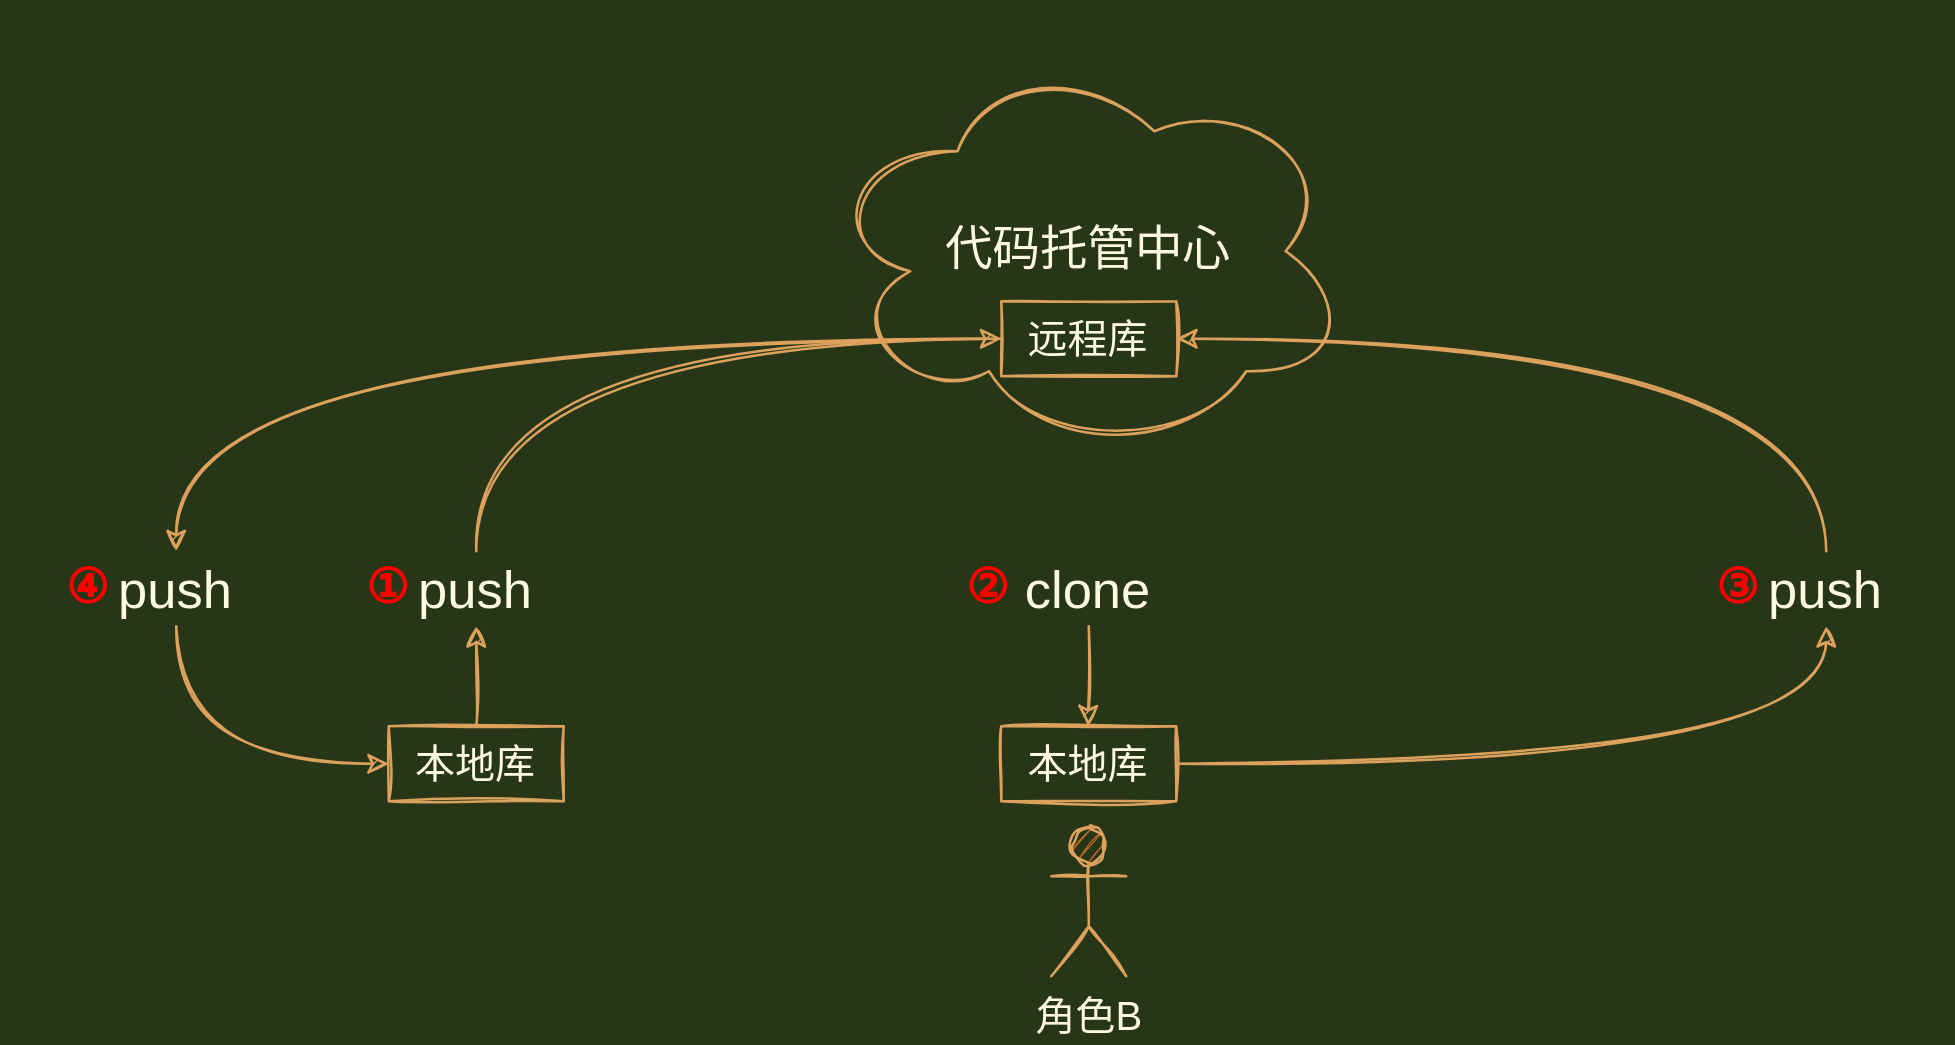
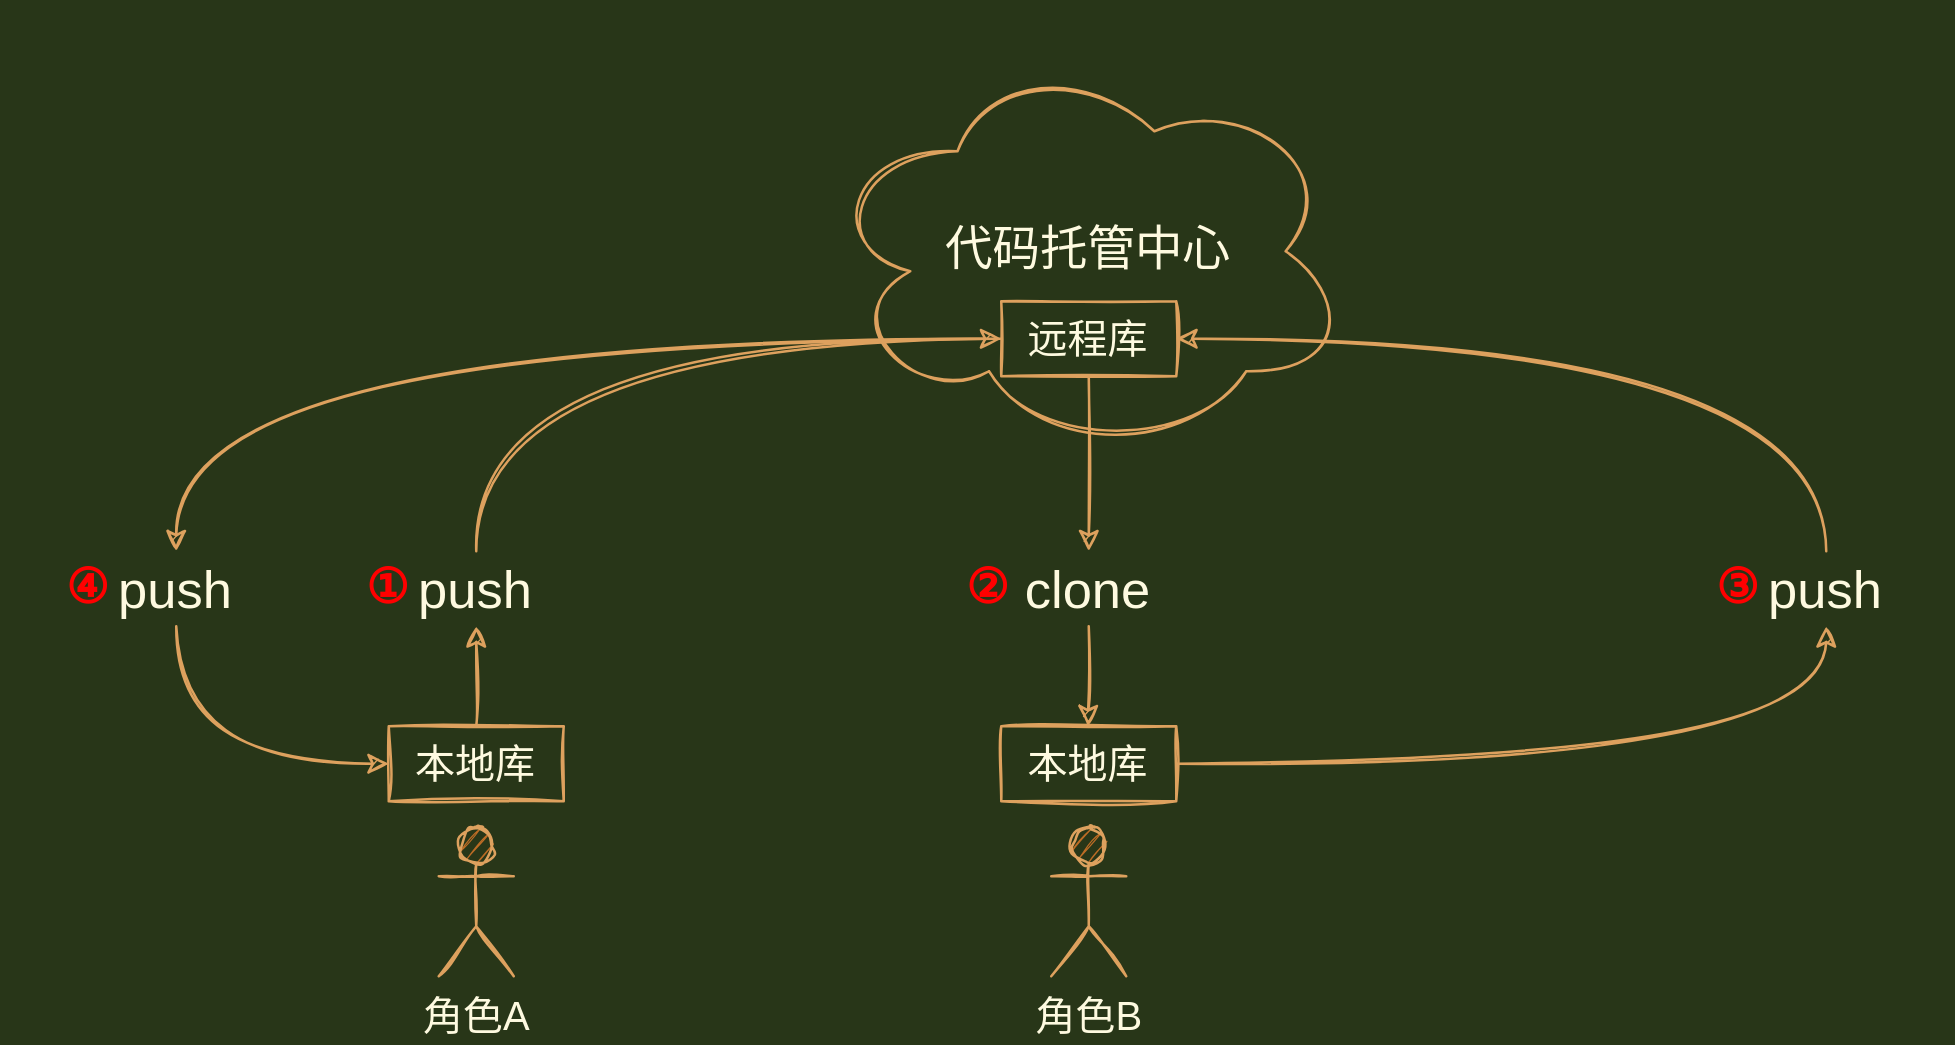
none -> (1089, 484)
none -> (476, 901)
